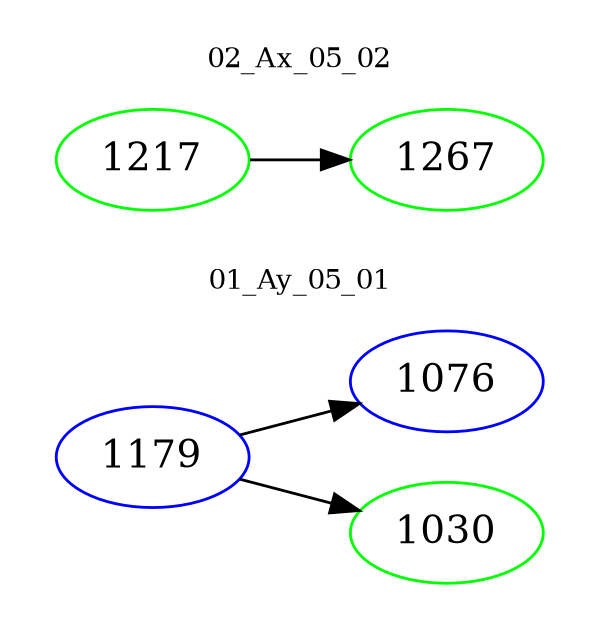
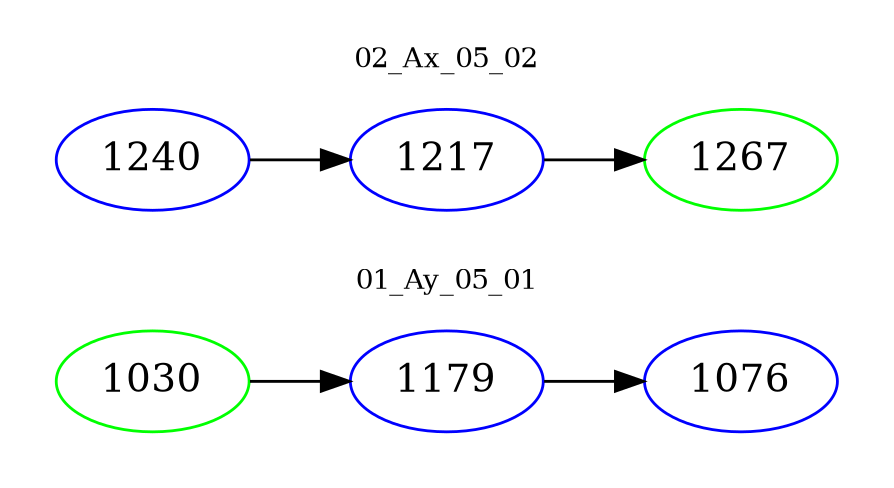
(153, 160) -> (447, 160)
none -> (153, 160)
(286, 491) -> (285, 381)
